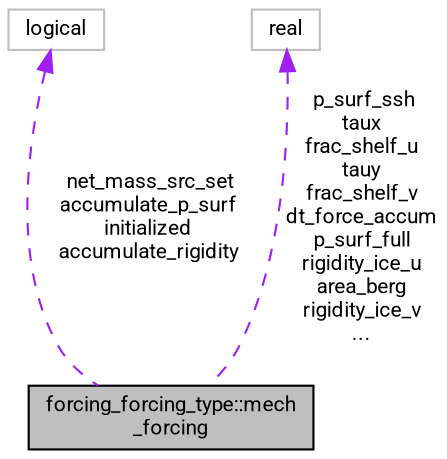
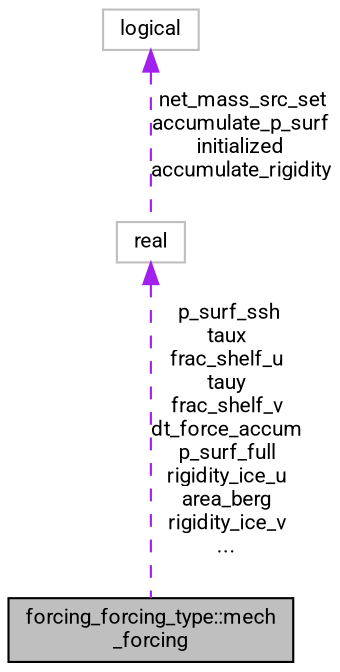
(29, 239) -> (151, 147)
